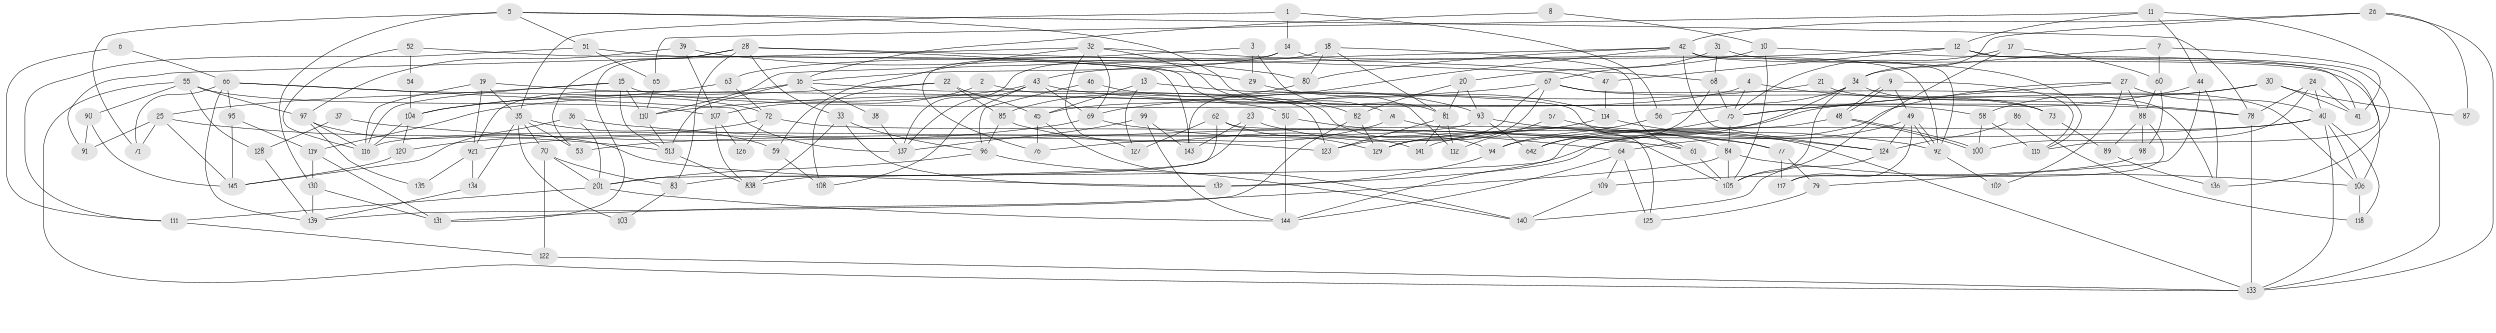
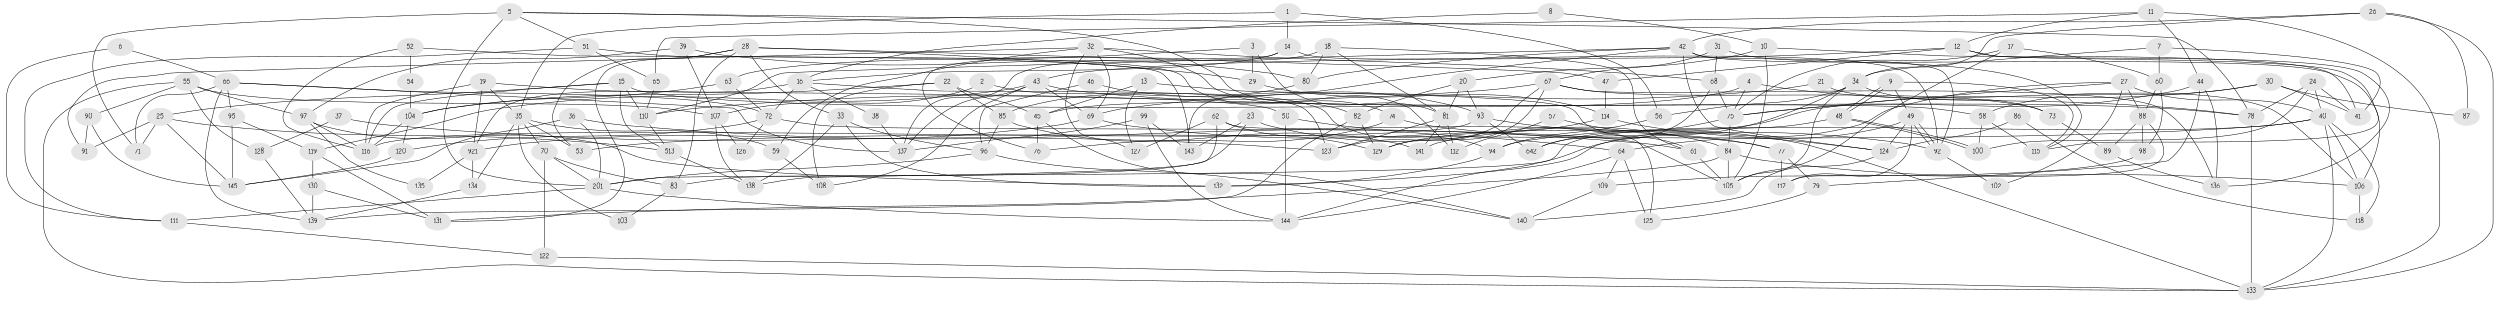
(338, 48) -> (452, 155)
(721, 100) -> (784, 99)
(750, 187) -> (750, 187)
